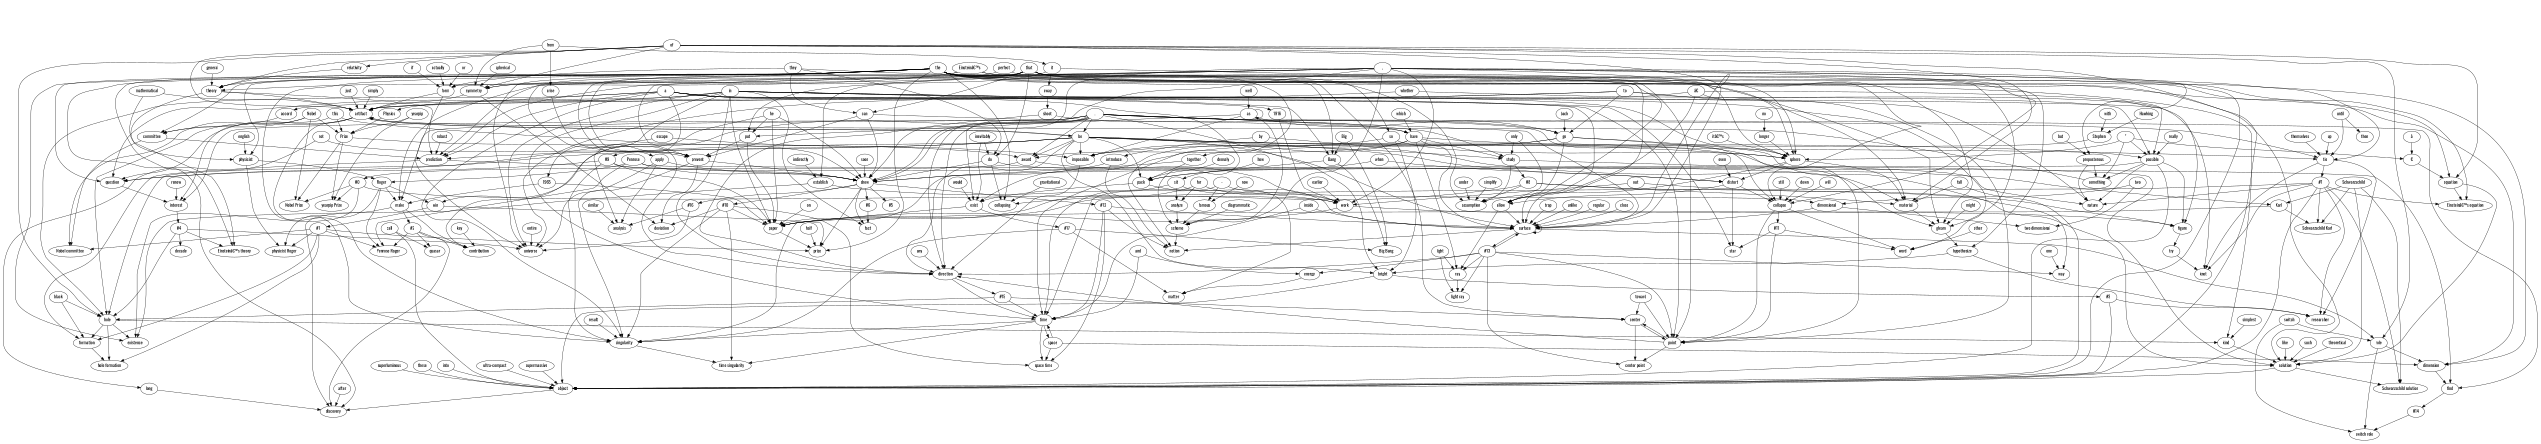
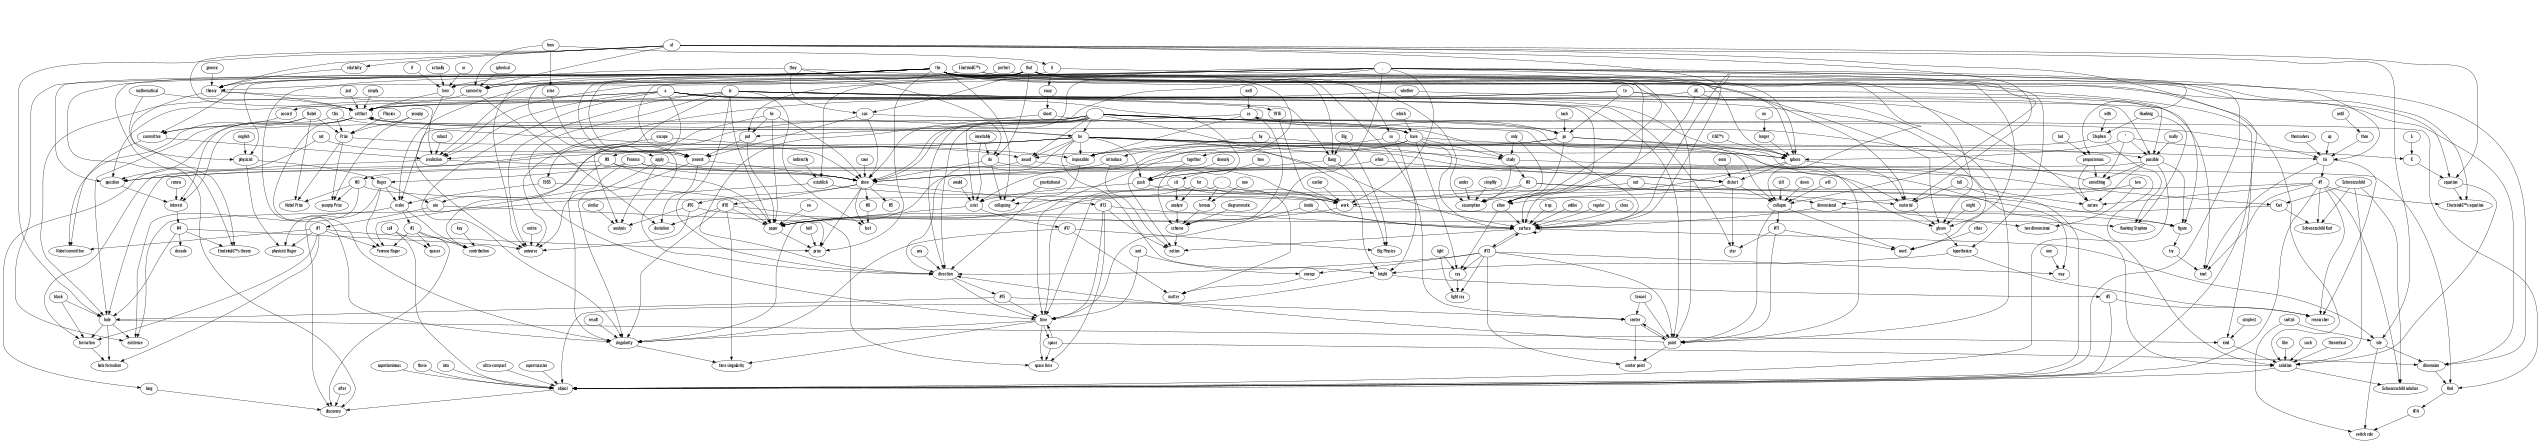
(561, 99) -> none
(2343, 138) -> (2346, 148)
none -> (2134, 228)
(1386, 251) -> (1386, 251)
